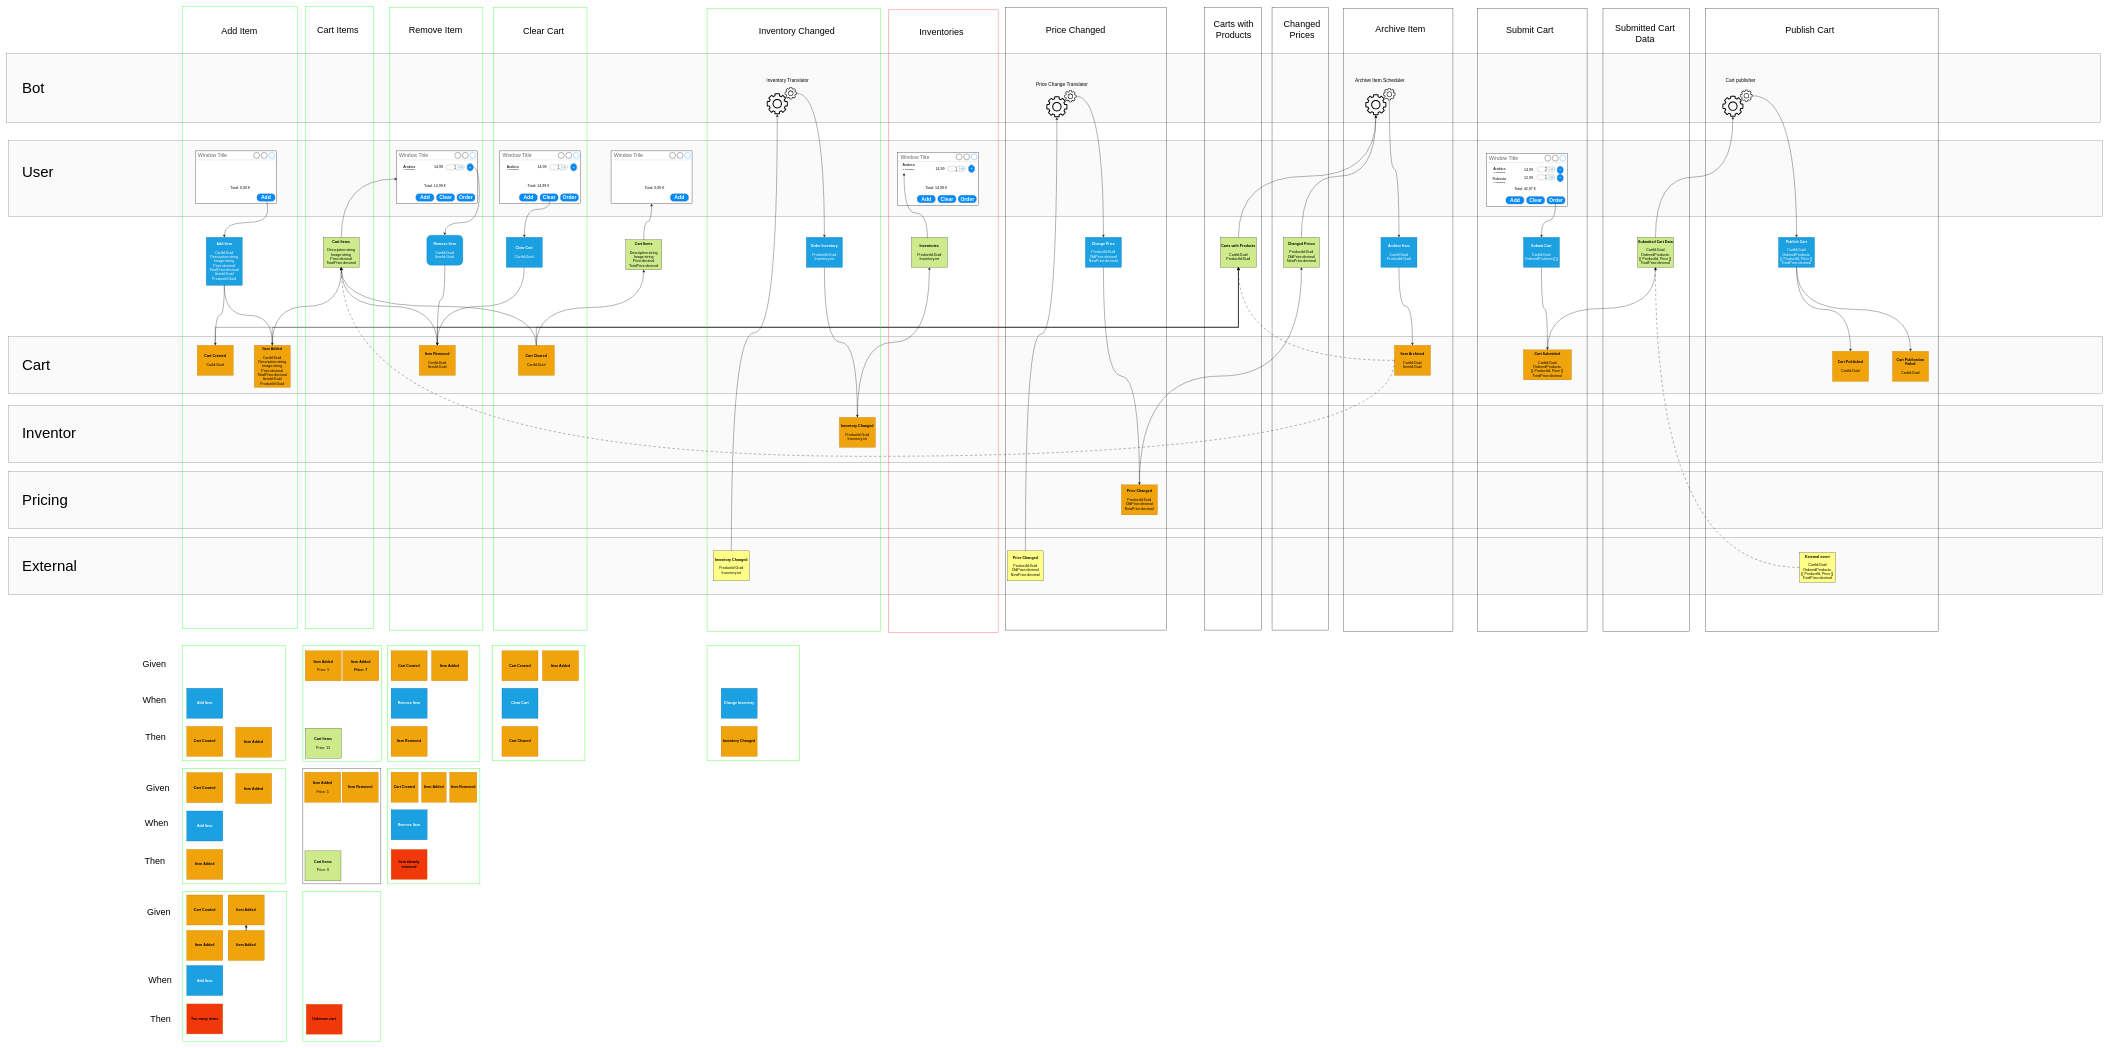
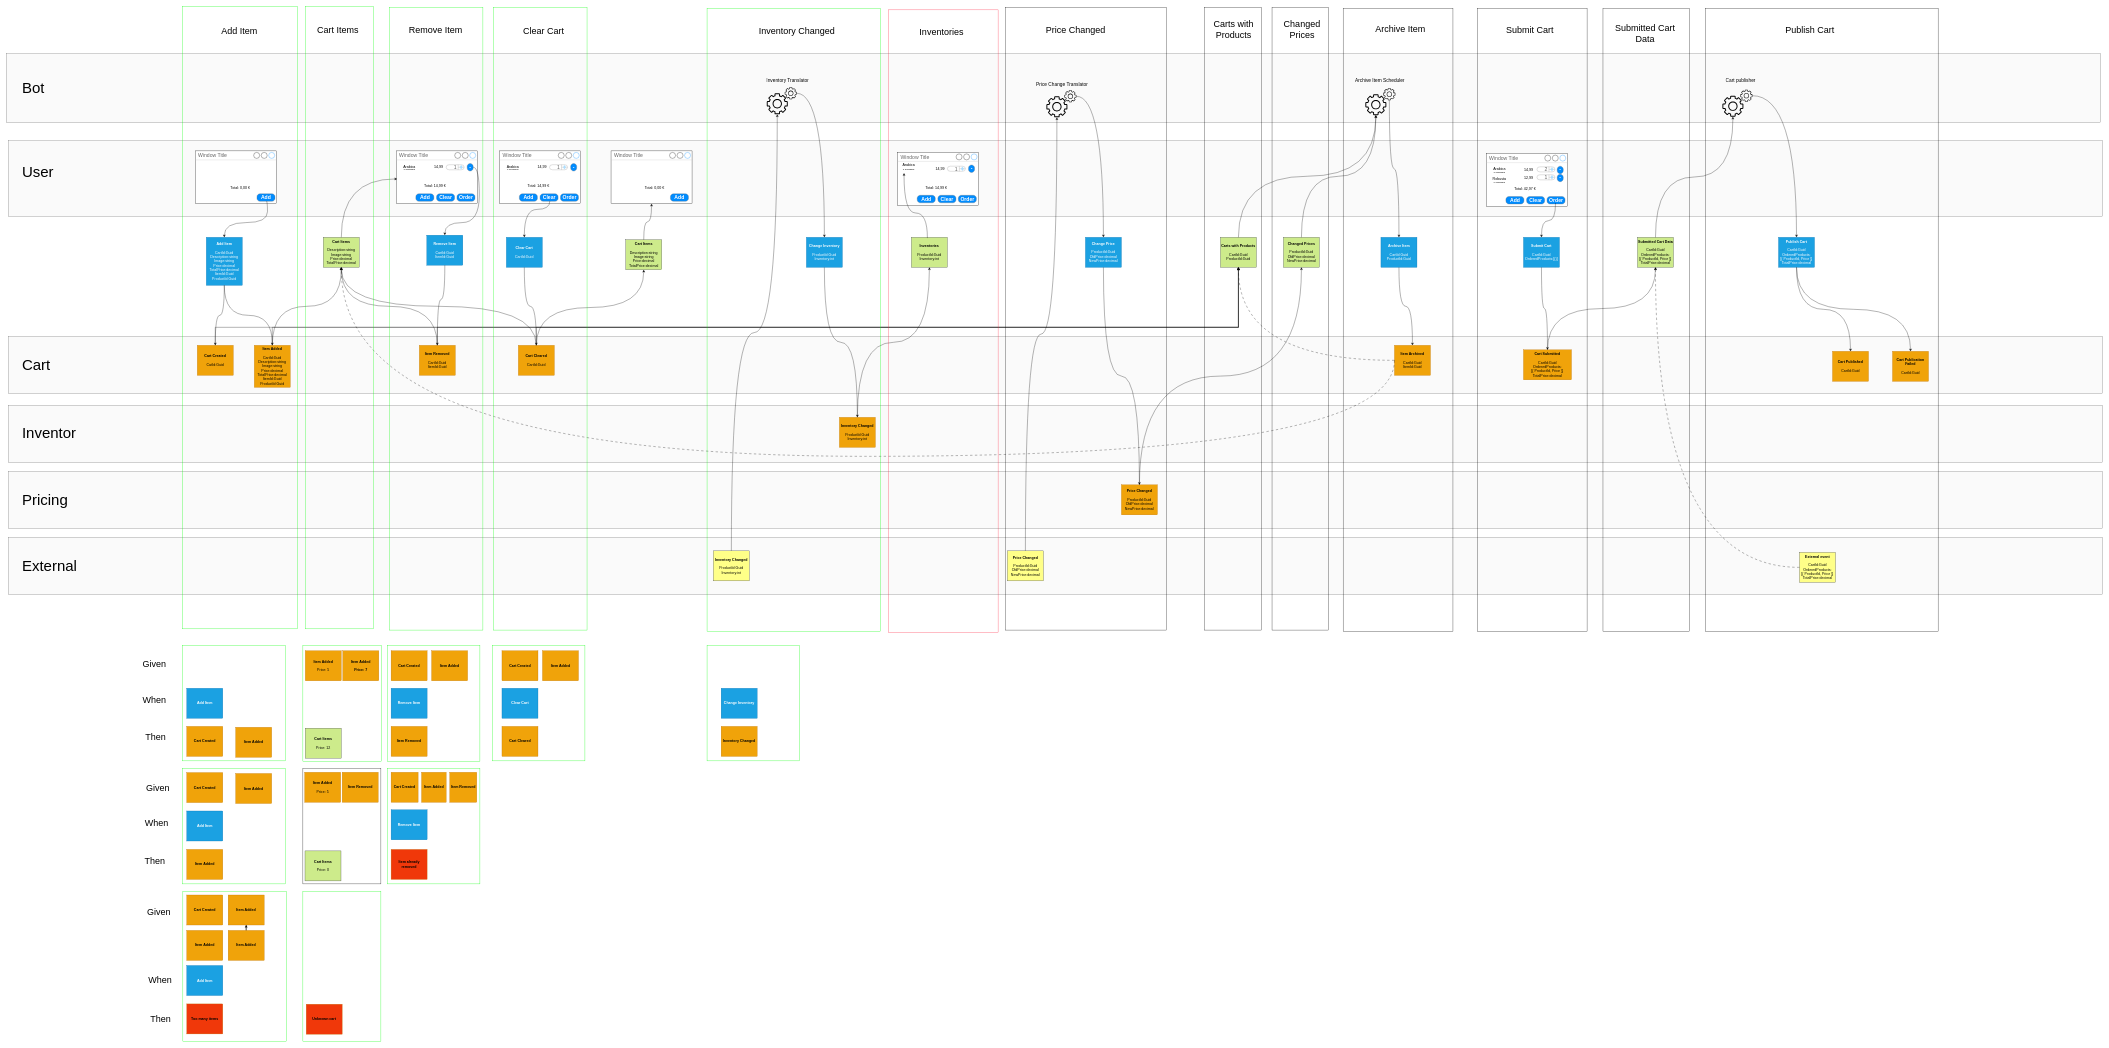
(445, 250) -> (445, 250)
(824, 252) -> (824, 252)
(507, 301) -> (526, 299)
